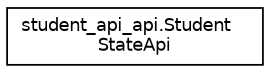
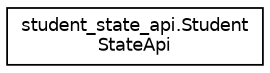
(135, 36) -> (135, 36)
